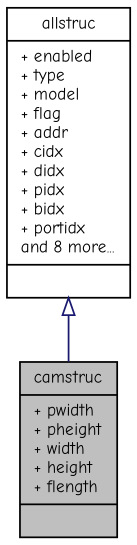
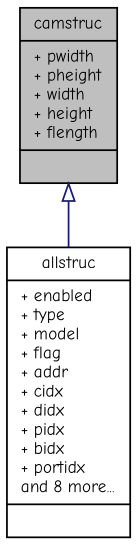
(69, 338) -> (69, 224)
